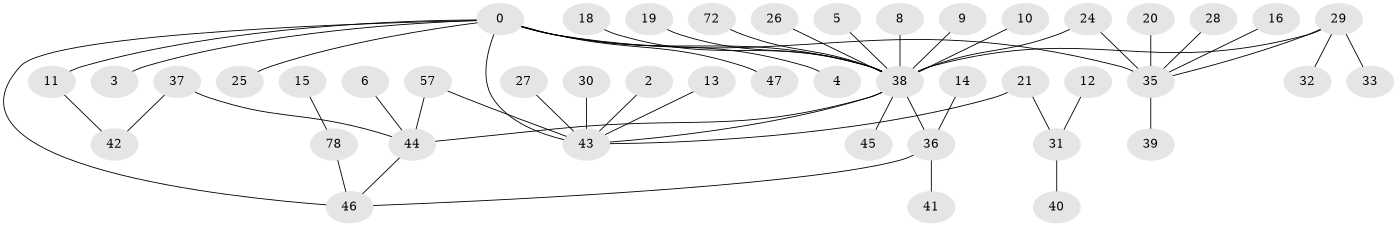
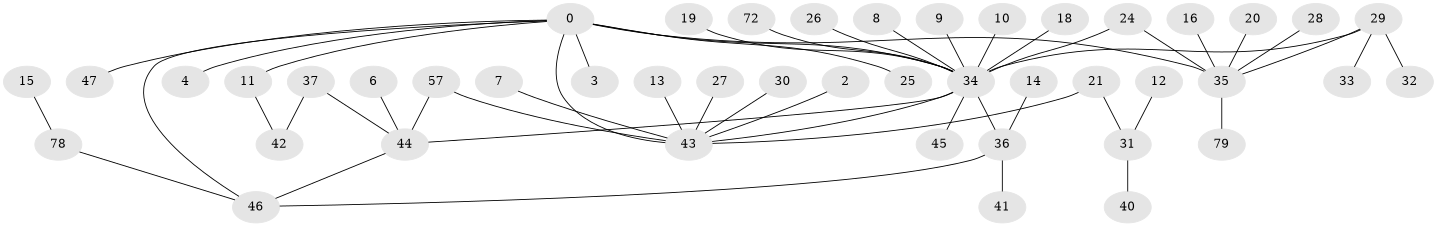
(837, 19) -> none
none -> (499, 82)
(900, 82) -> (971, 82)
(1151, 145) -> (1222, 145)
